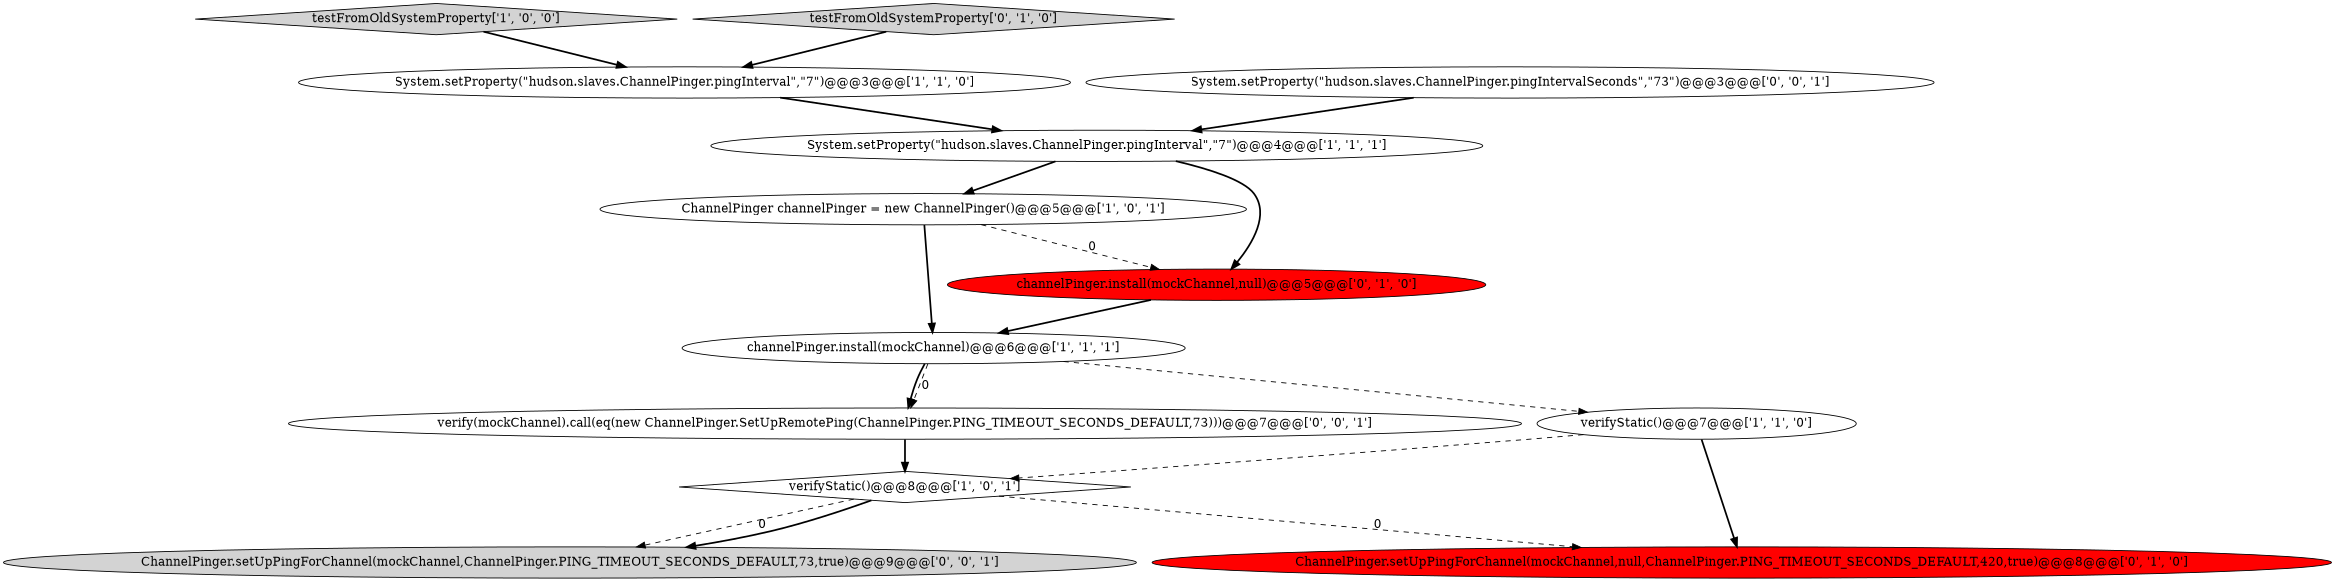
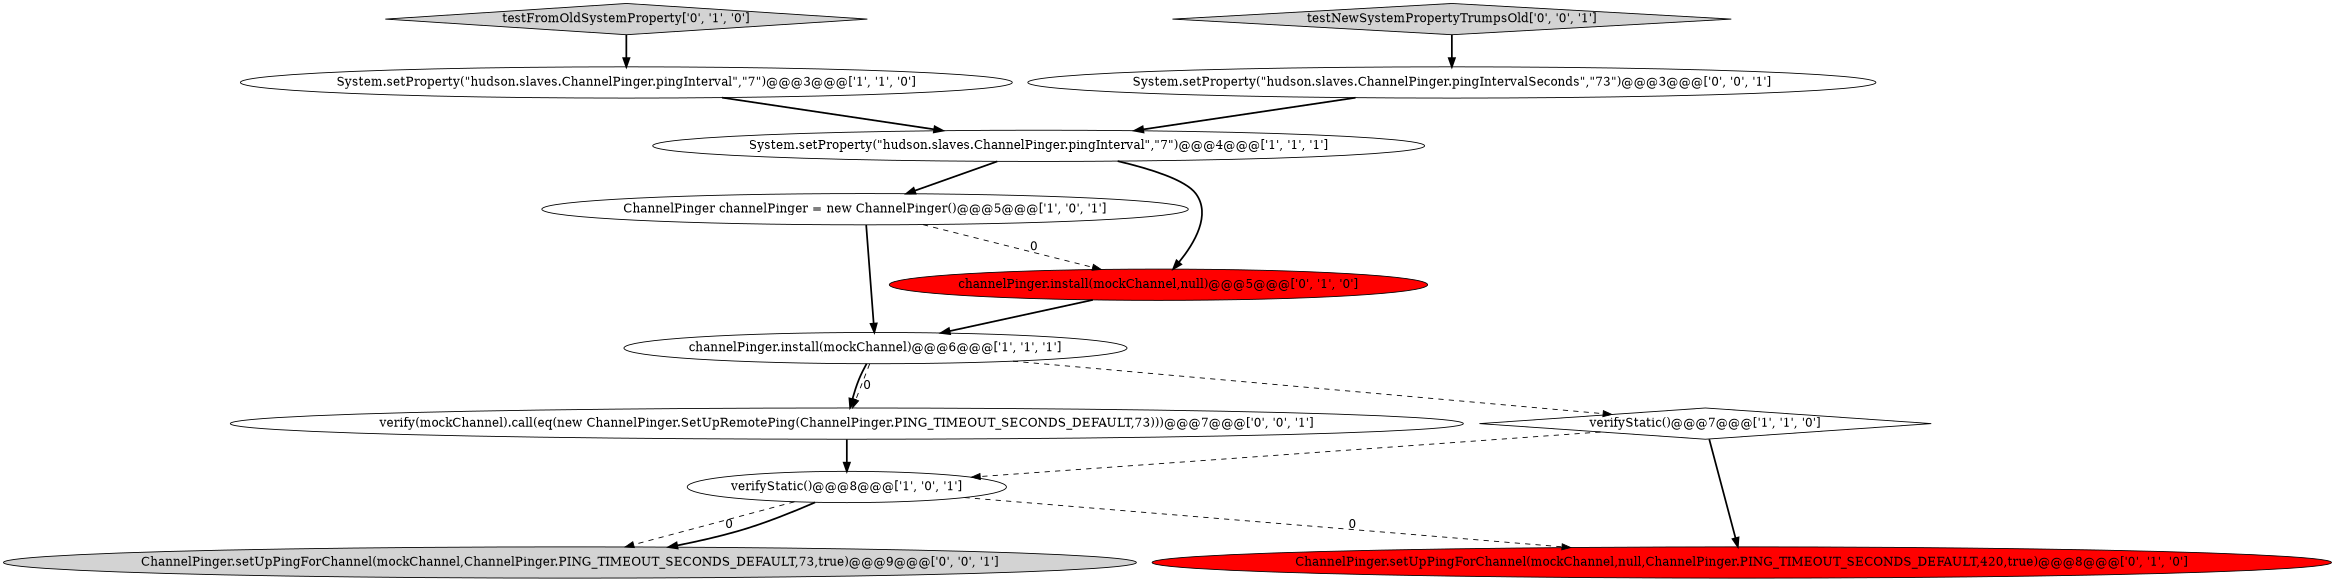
(436, 19) -> none
none -> (1452, 19)
(1697, 424) -> (1705, 424)
(905, 487) -> (847, 487)
